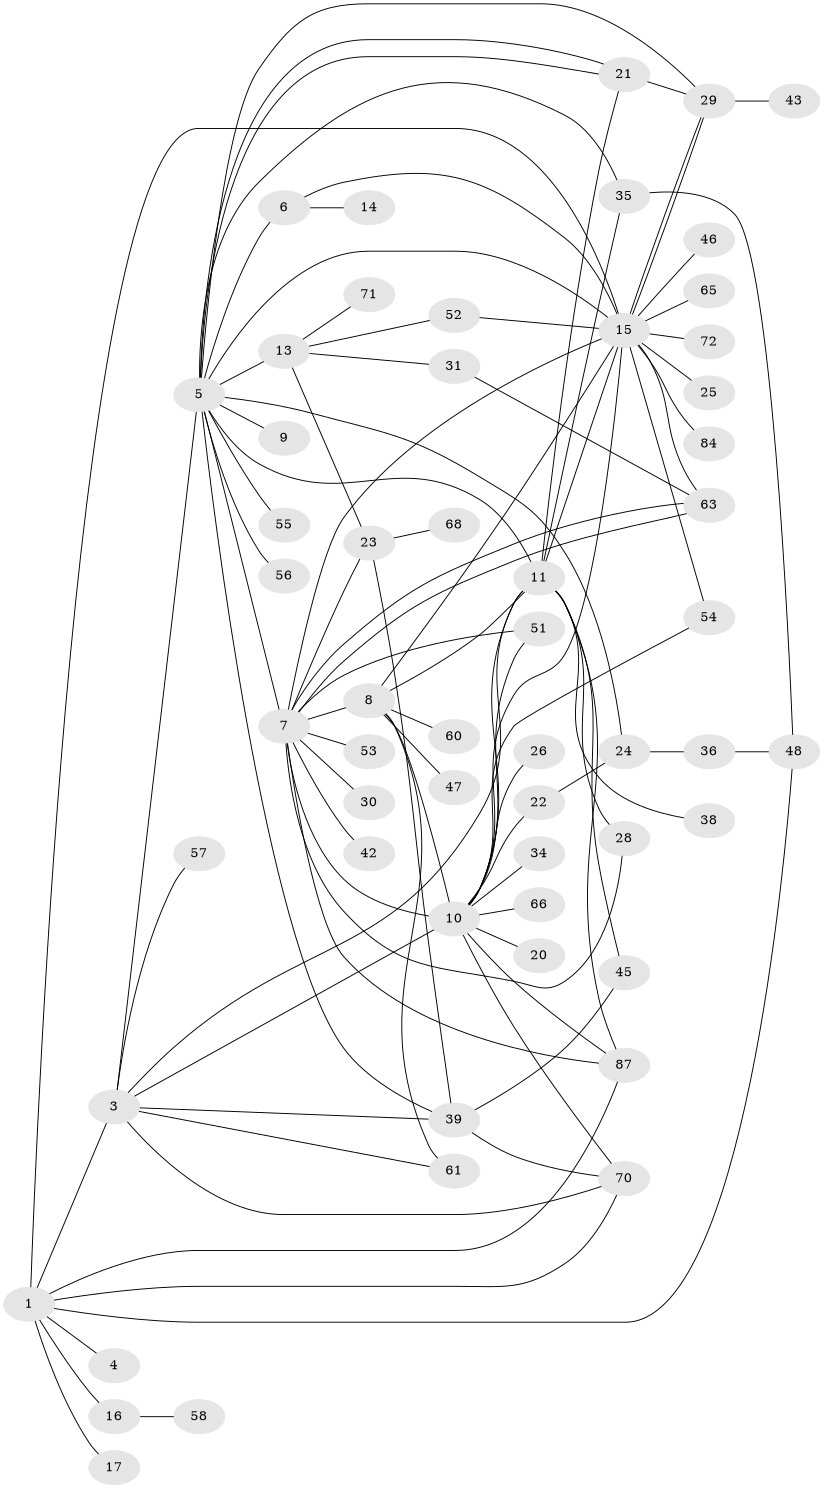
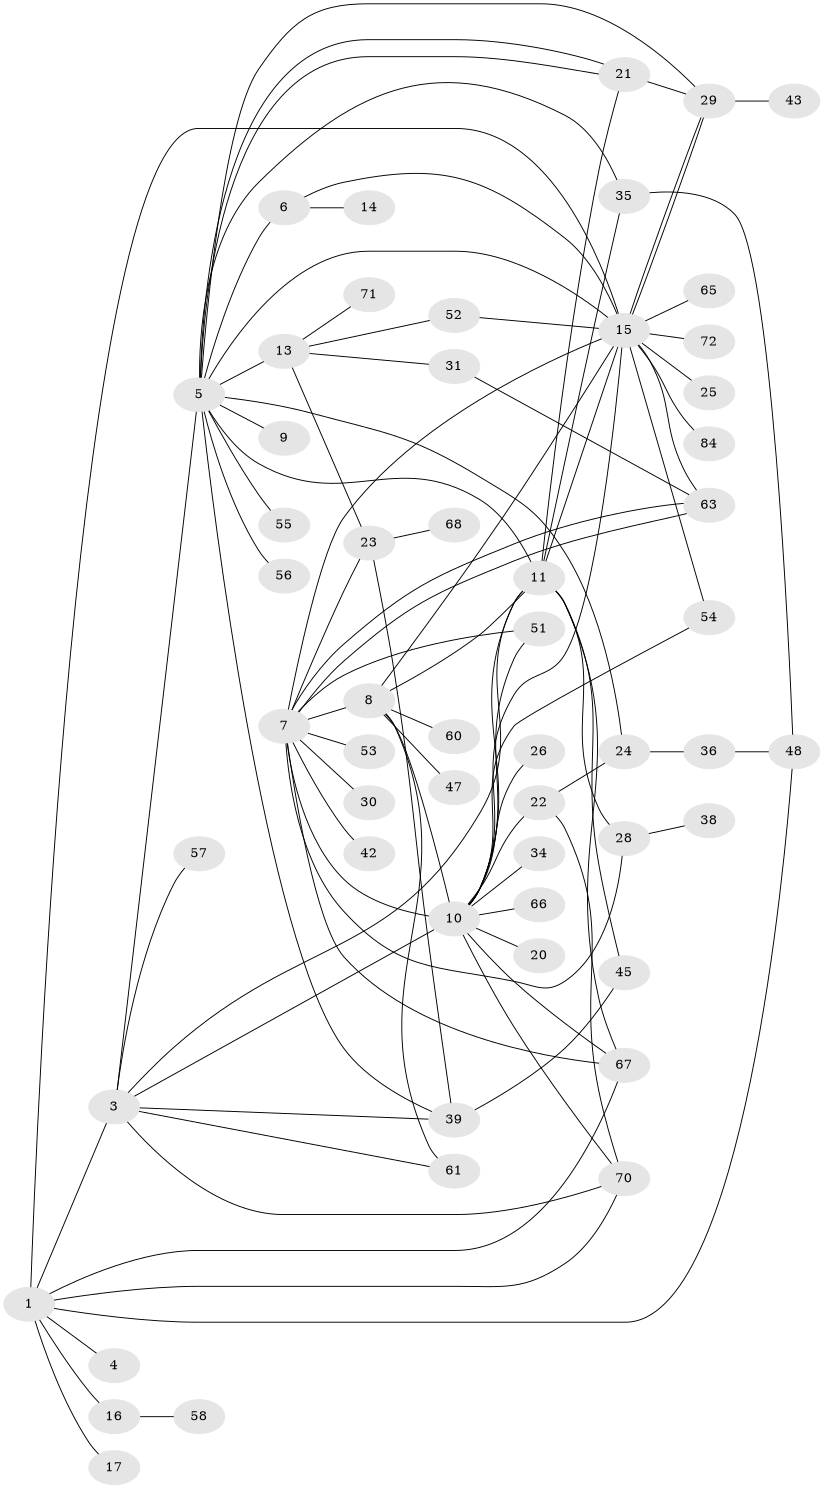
(709, 240) -> none
(242, 561) -> none
(576, 725) -> (667, 830)
(624, 1065) -> (624, 1065)
(532, 1162) -> (591, 987)
